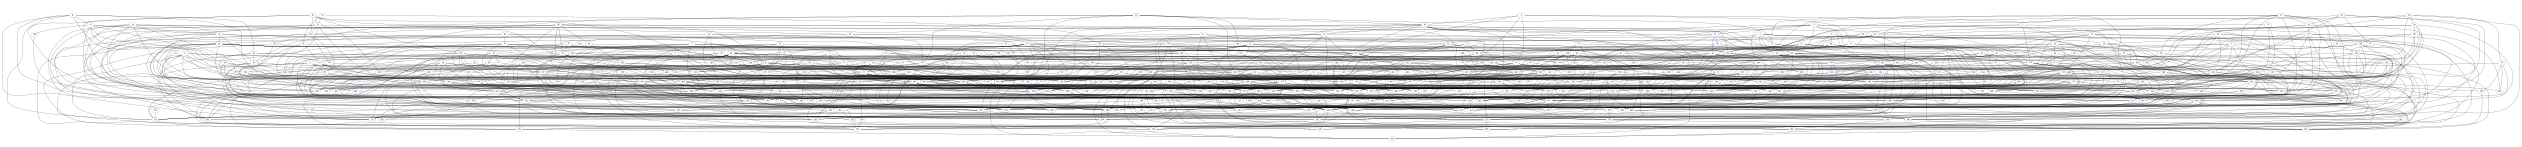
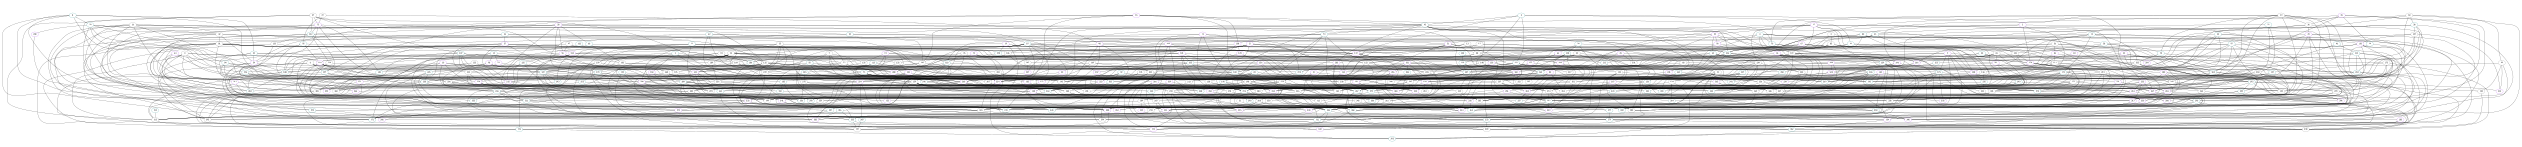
(1575, 63) -> none
